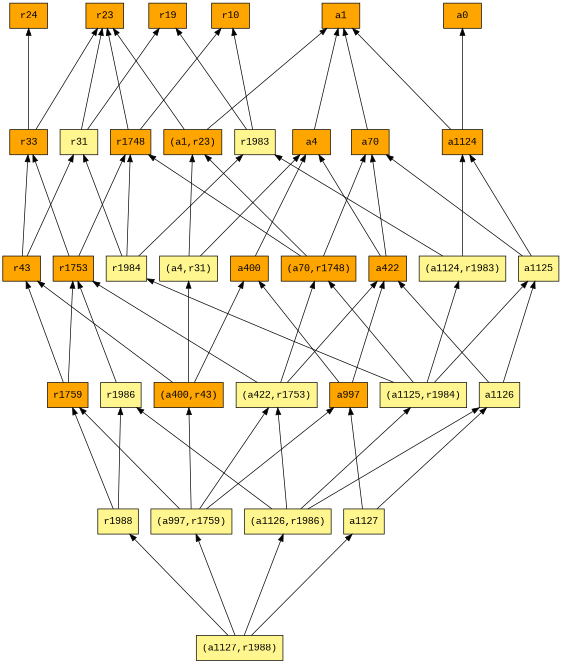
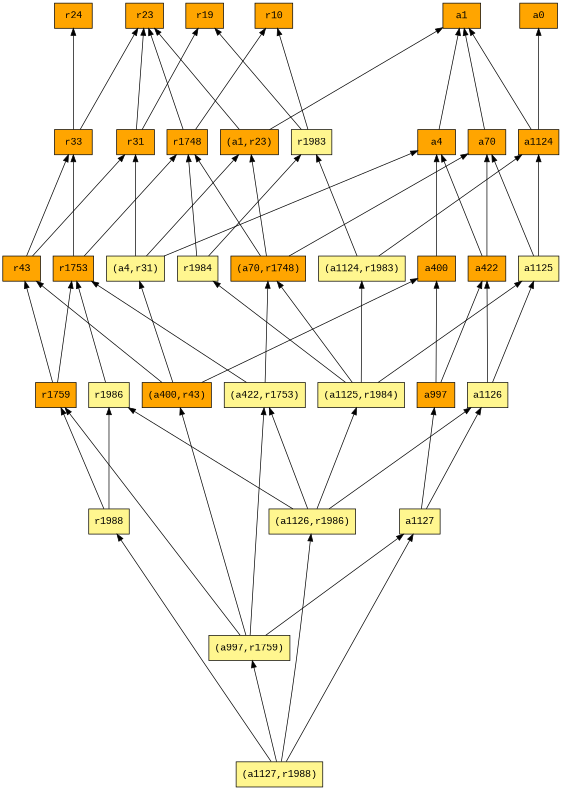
(79, 142) -> (136, 142)
(105, 211) -> (136, 209)
(330, 335) -> none
(267, 461) -> (332, 587)
